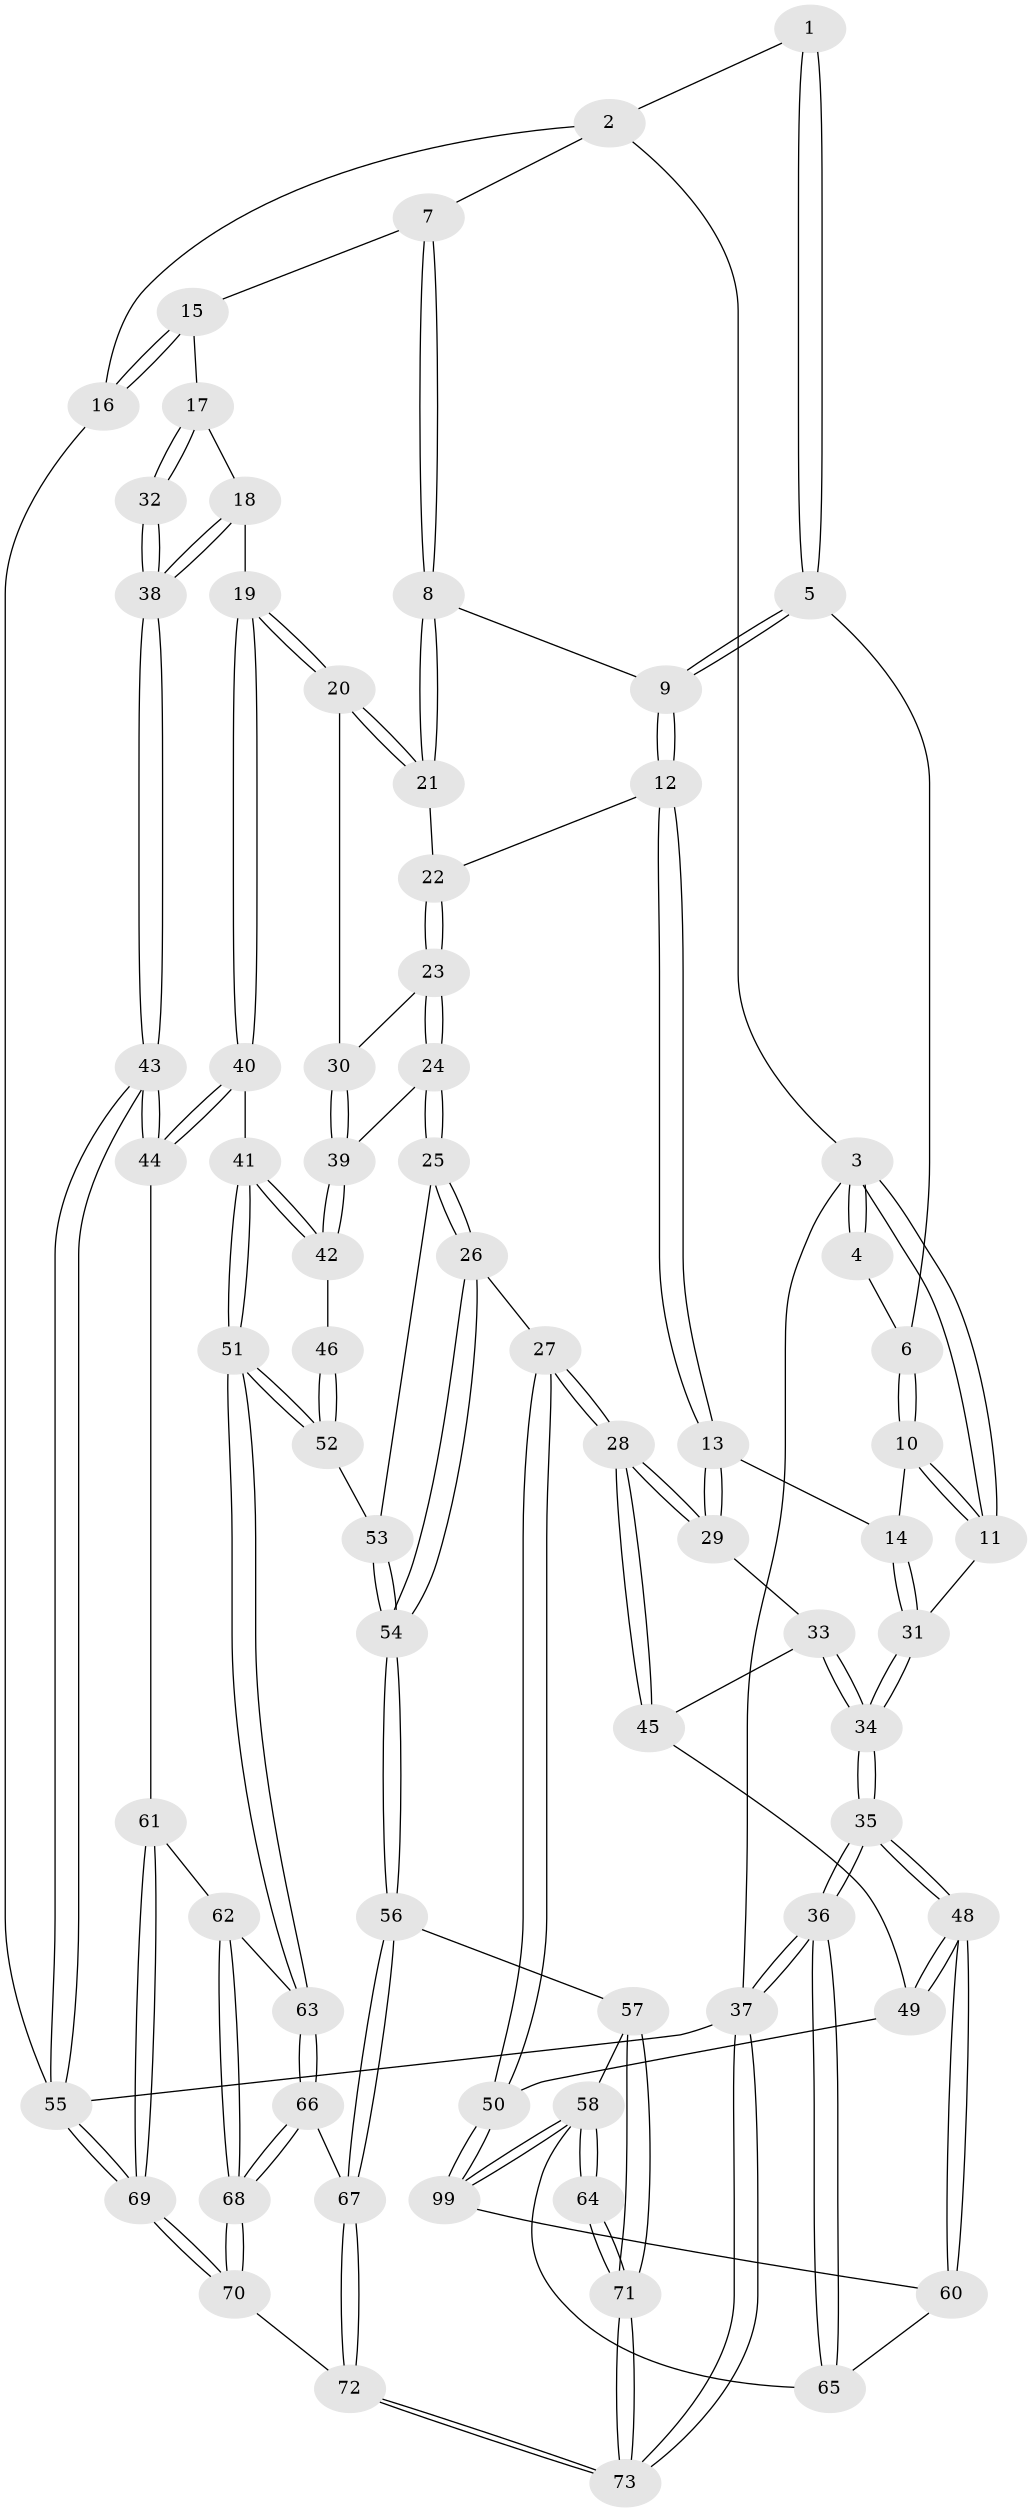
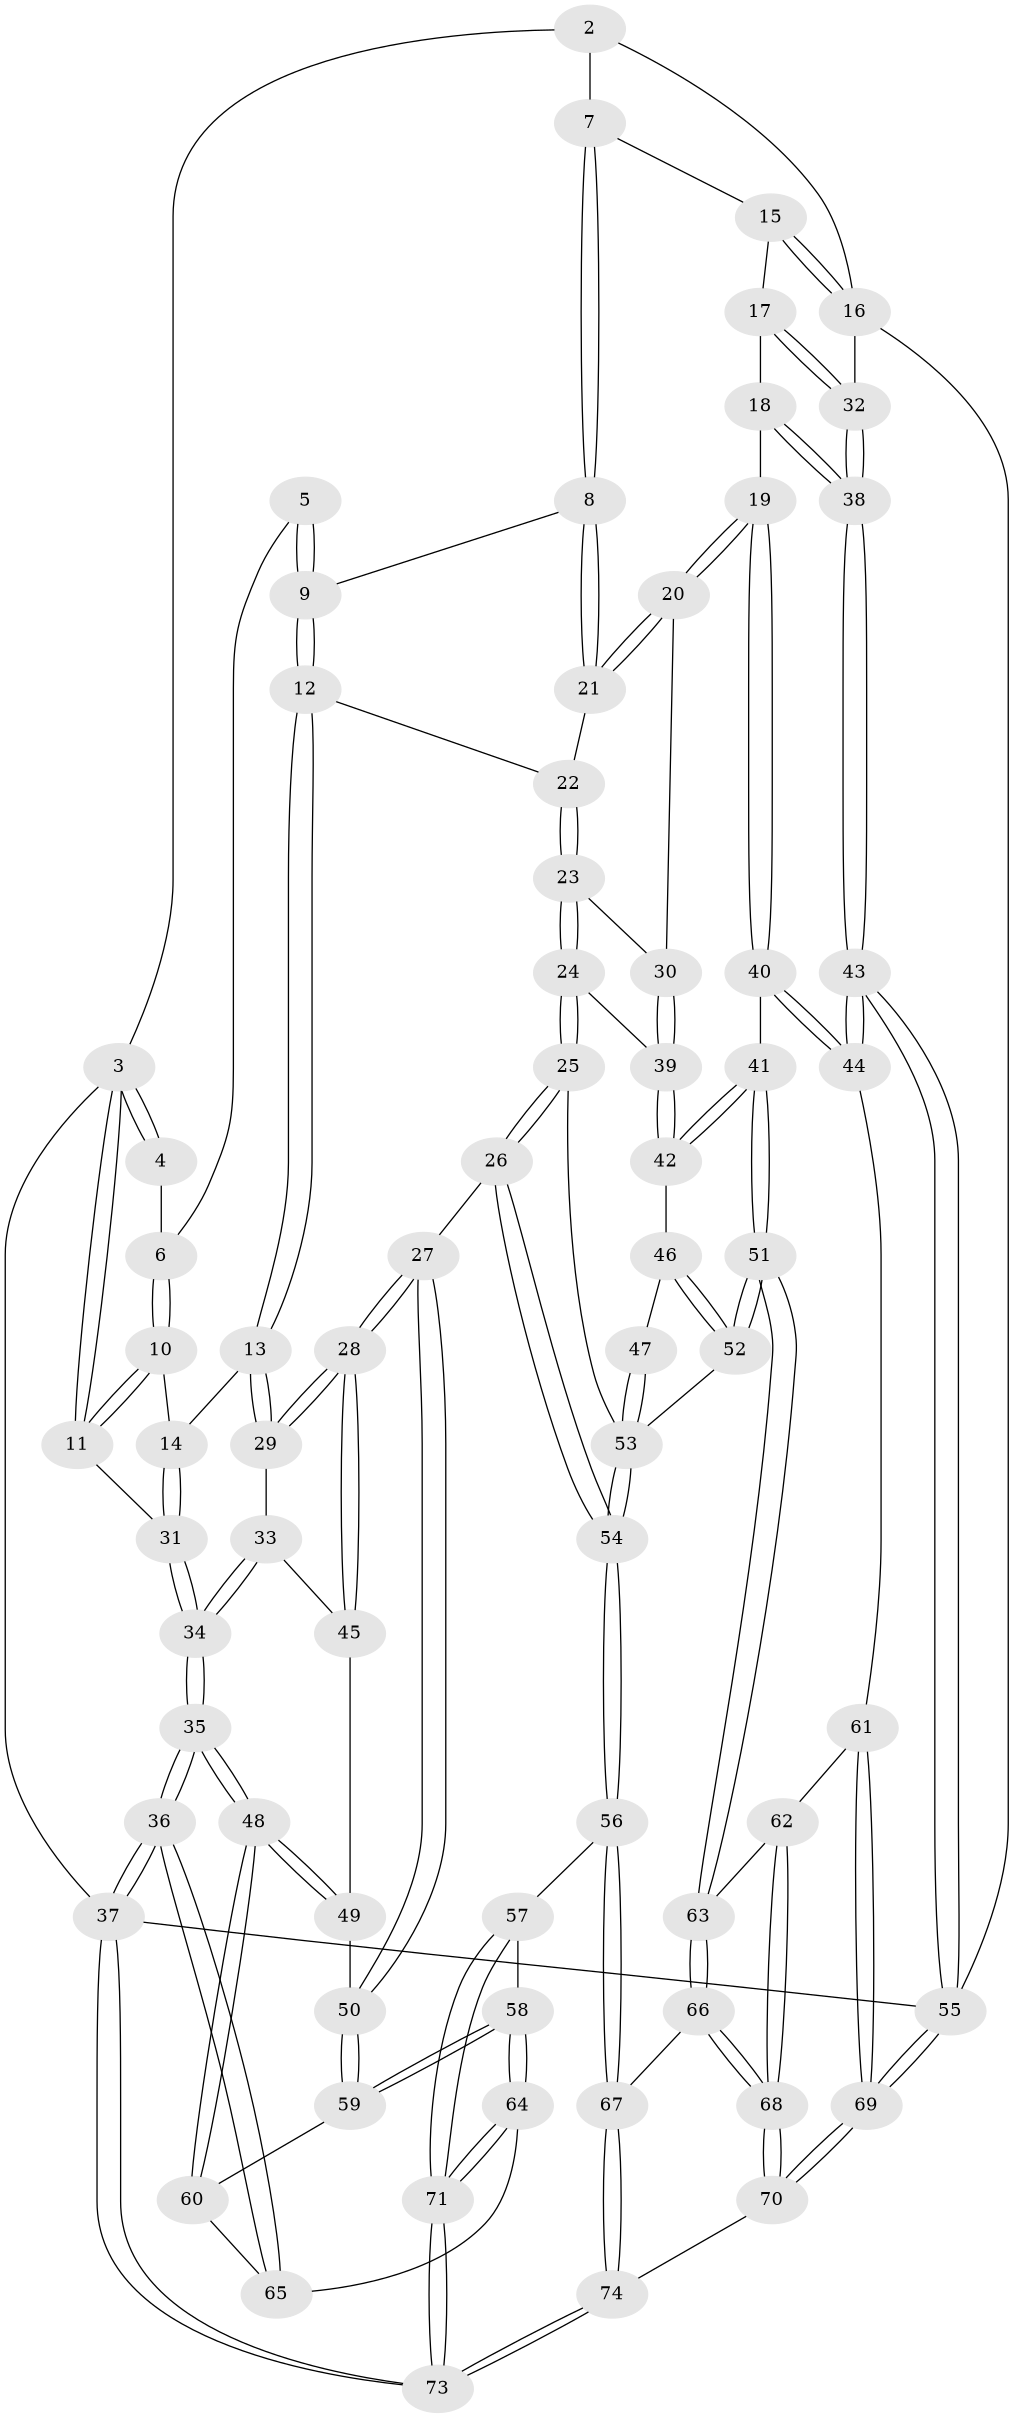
(810, 29) -> none
none -> (855, 359)
none -> (641, 1350)
(444, 2200) -> (350, 2106)
(584, 2323) -> (457, 2247)
(350, 2389) -> (612, 2294)
